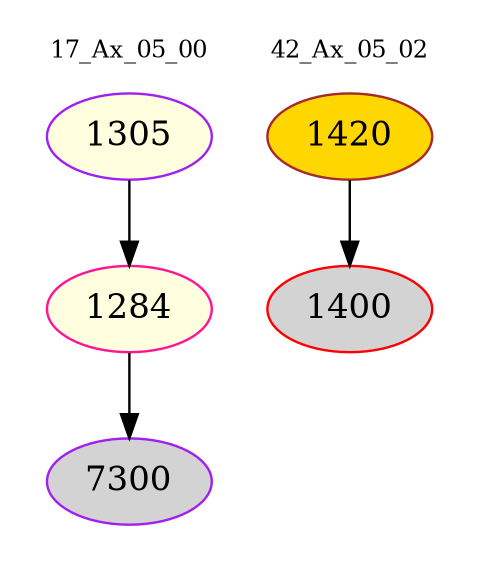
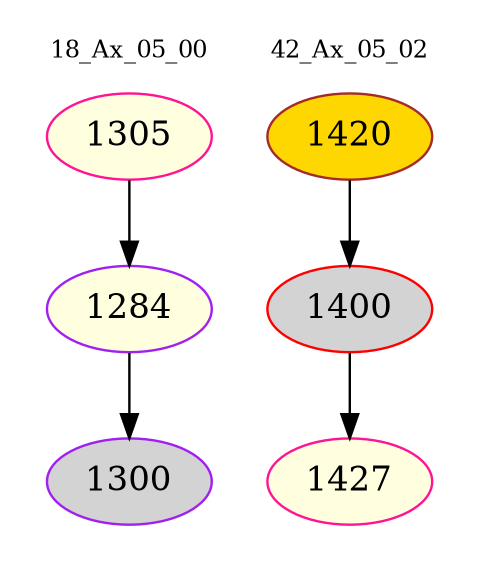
(129, 52) -> (129, 52)
(129, 137) -> (129, 137)
(129, 309) -> (129, 309)
(129, 482) -> (129, 482)
none -> (350, 482)
